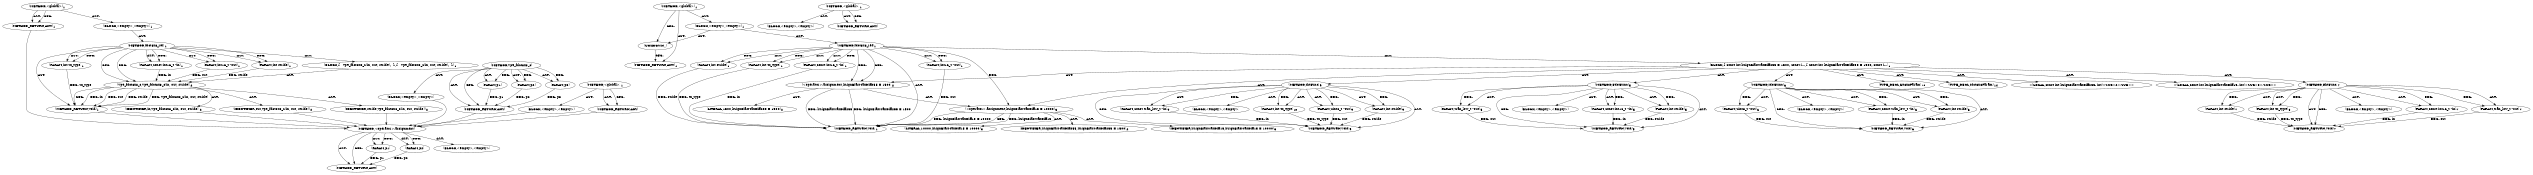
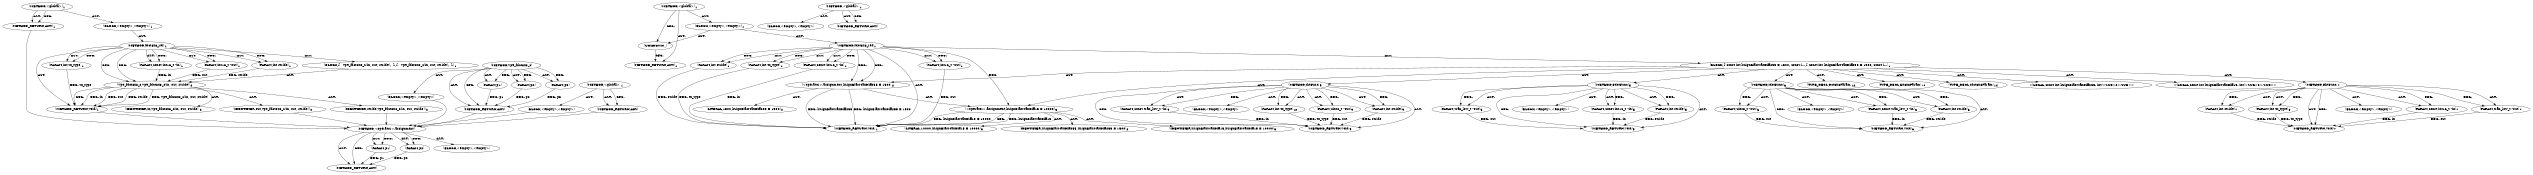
none -> (1831, 85)
(276, 119) -> none
